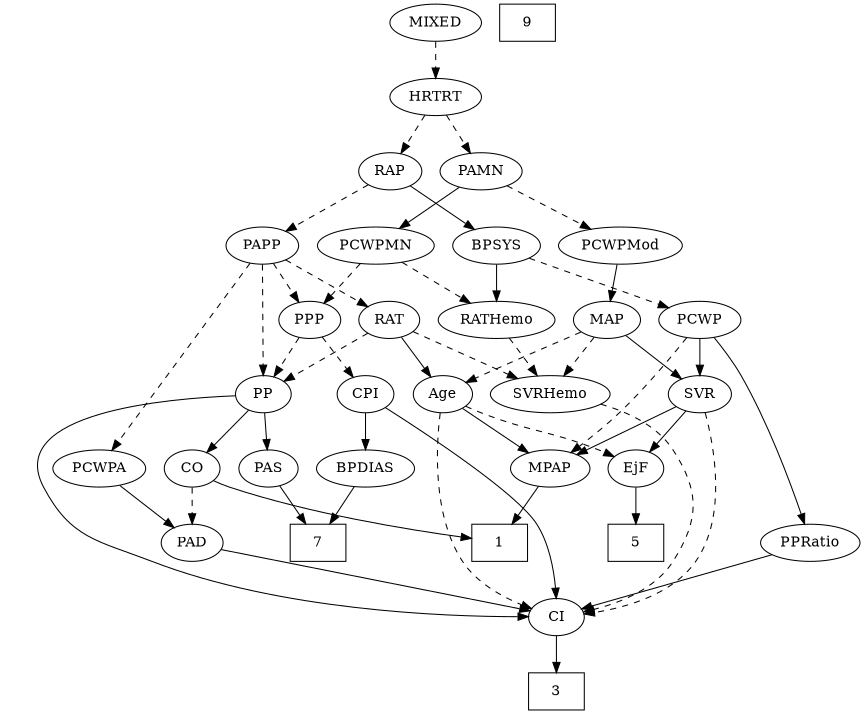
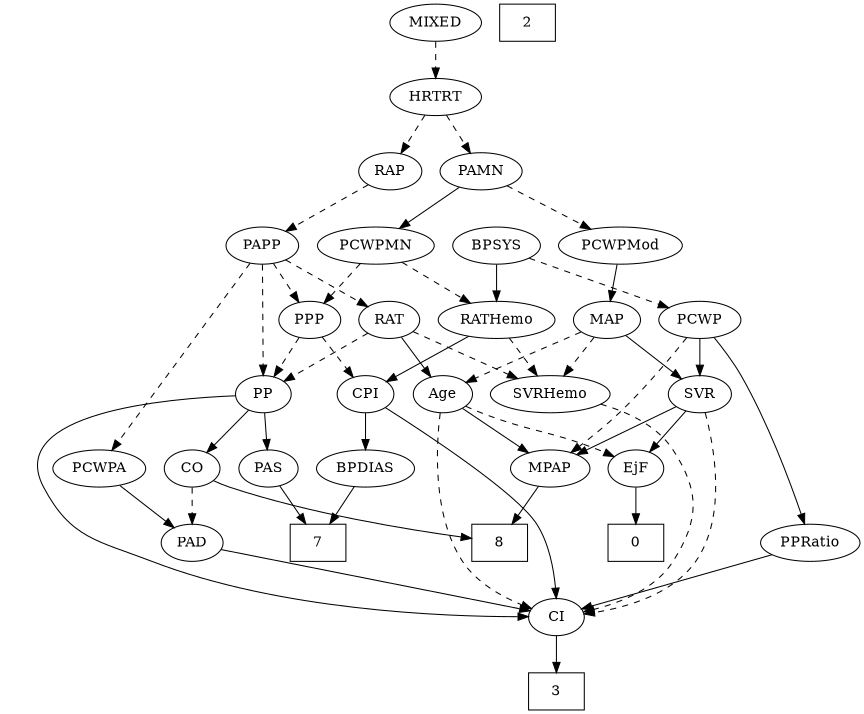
(528, 23) -> (528, 23)
(442, 208) -> none
none -> (432, 356)
(500, 543) -> (500, 543)
(636, 543) -> (636, 543)
